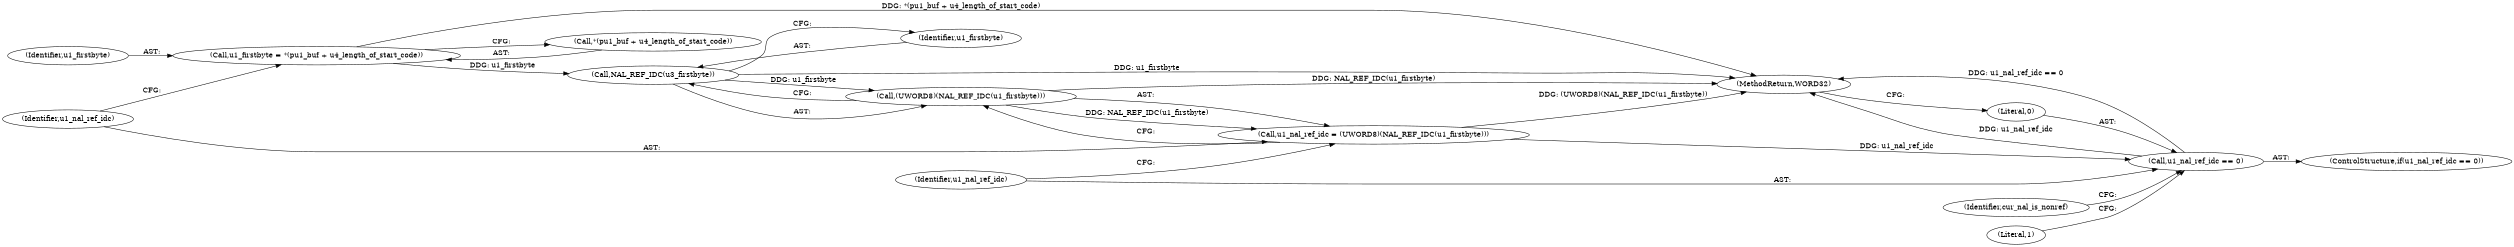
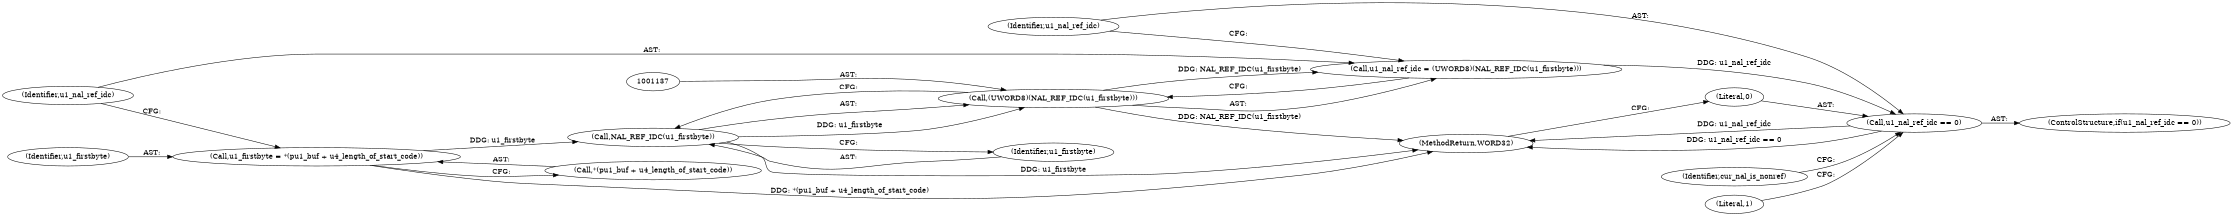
(653, 75) -> (653, 137)
none -> (653, 82)
(1602, 113) -> none
